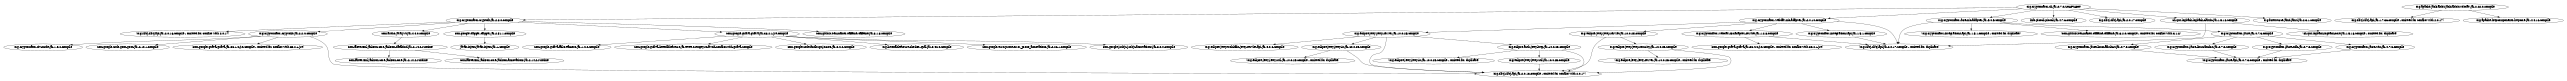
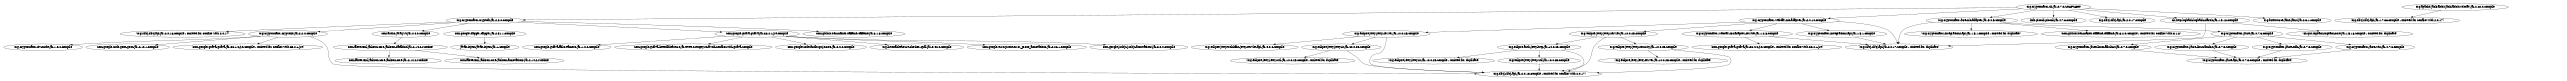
(2205, 20) -> (2205, 20)
(2513, 20) -> none
(485, 26) -> none
(1462, 41) -> (1577, 40)
